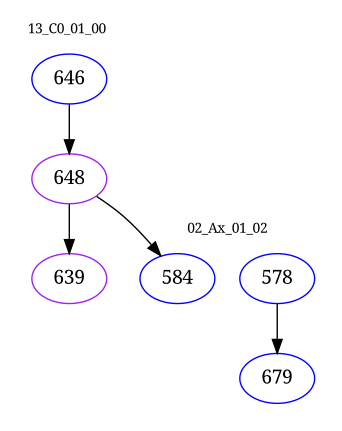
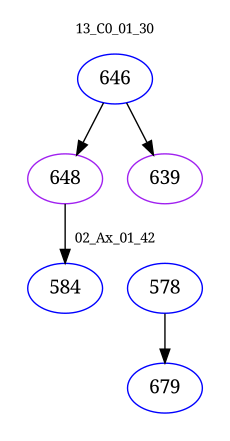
(67, 30) -> (115, 30)
(69, 222) -> (137, 123)
(227, 229) -> (115, 239)
